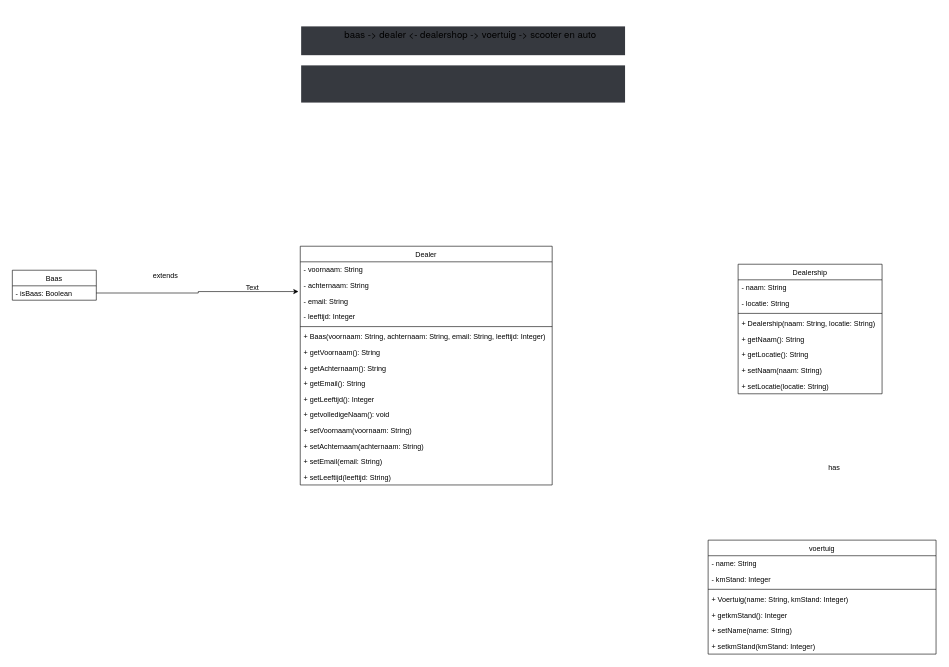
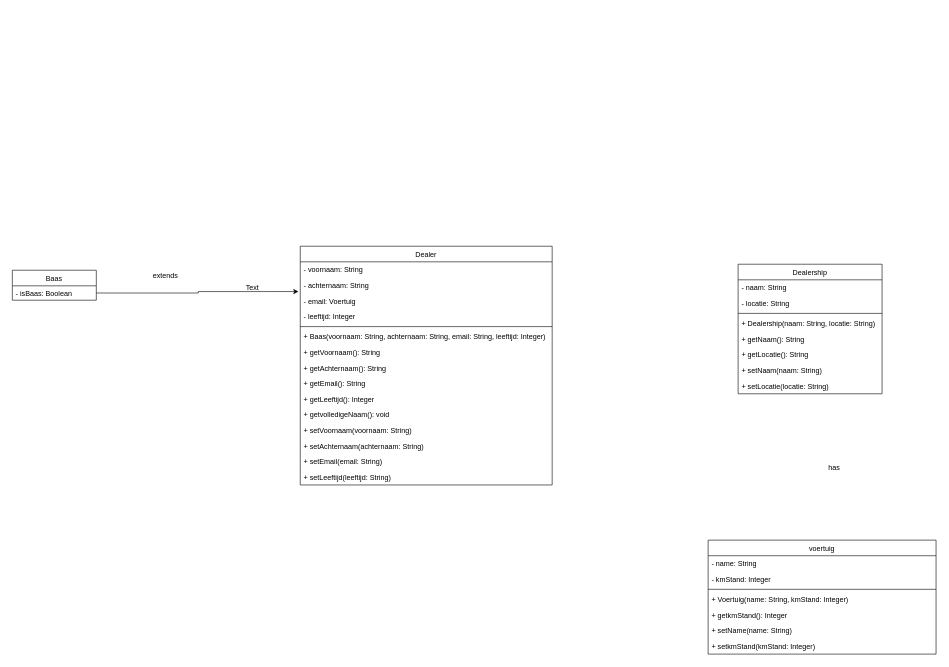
(465, 57) -> none
(328, 301) -> (332, 301)
